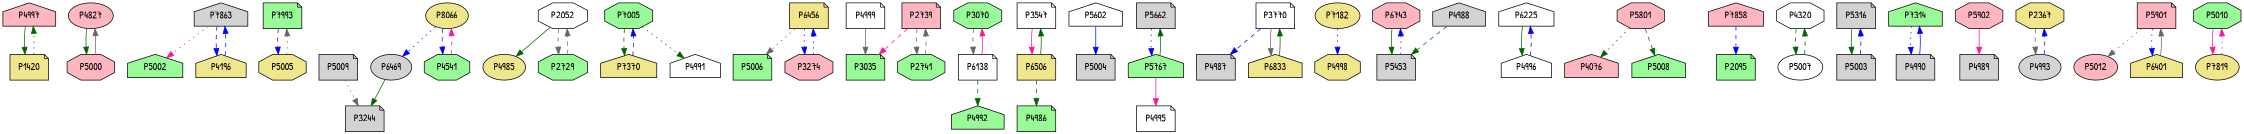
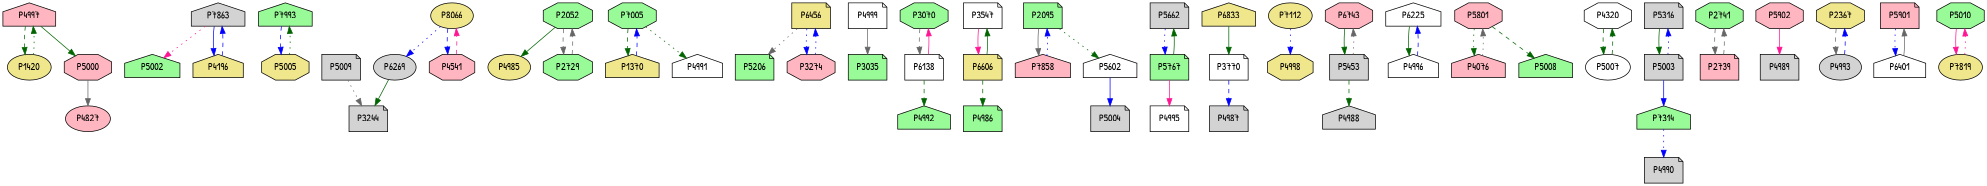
(283, 16) -> (285, 16)
(563, 16) -> (568, 16)
(1338, 16) -> (1290, 16)
(25, 37) -> (25, 37)
(216, 37) -> (213, 37)
(1736, 37) -> (1048, 46)
(86, 38) -> (55, 39)
(1432, 38) -> (1349, 89)
(896, 39) -> none
none -> (1038, 39)
(1271, 39) -> none
none -> (1076, 41)
(1920, 44) -> (1664, 89)
(287, 45) -> (290, 44)
(1401, 45) -> (1354, 45)
(1861, 45) -> (1669, 45)
none -> (1483, 46)
(29, 67) -> (29, 67)
(391, 67) -> (395, 67)
(447, 67) -> (452, 67)
(629, 67) -> (632, 67)
(752, 67) -> (755, 67)
(1036, 67) -> (983, 67)
(1156, 67) -> (1169, 67)
(2096, 67) -> none
(2157, 67) -> (1900, 67)
